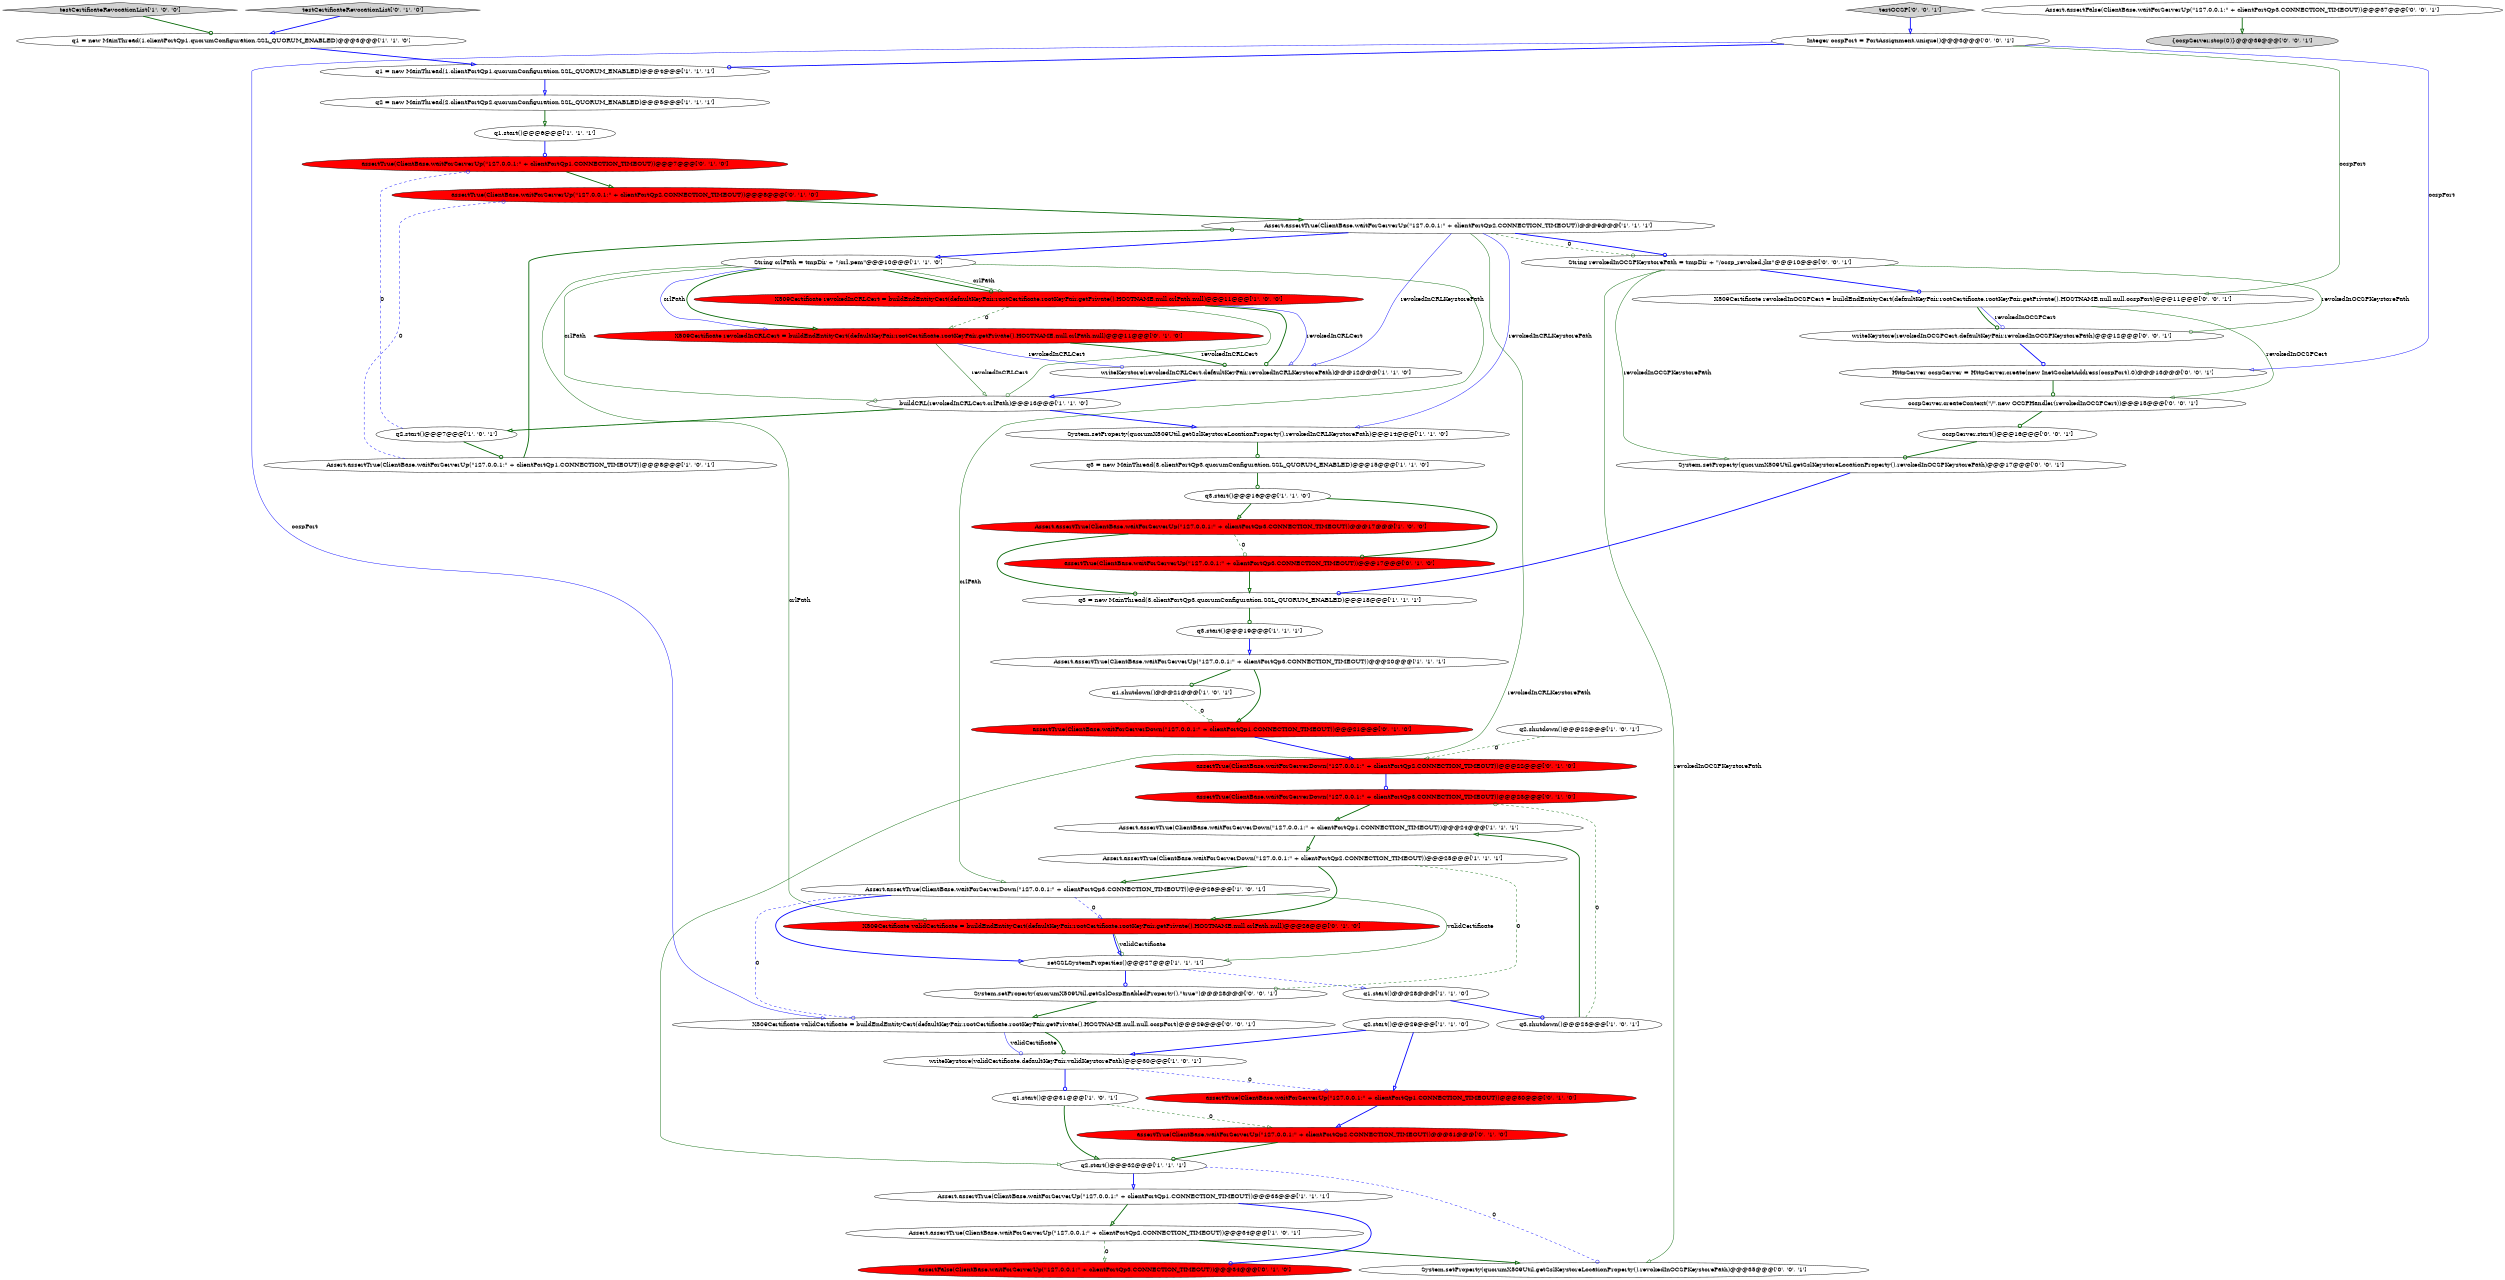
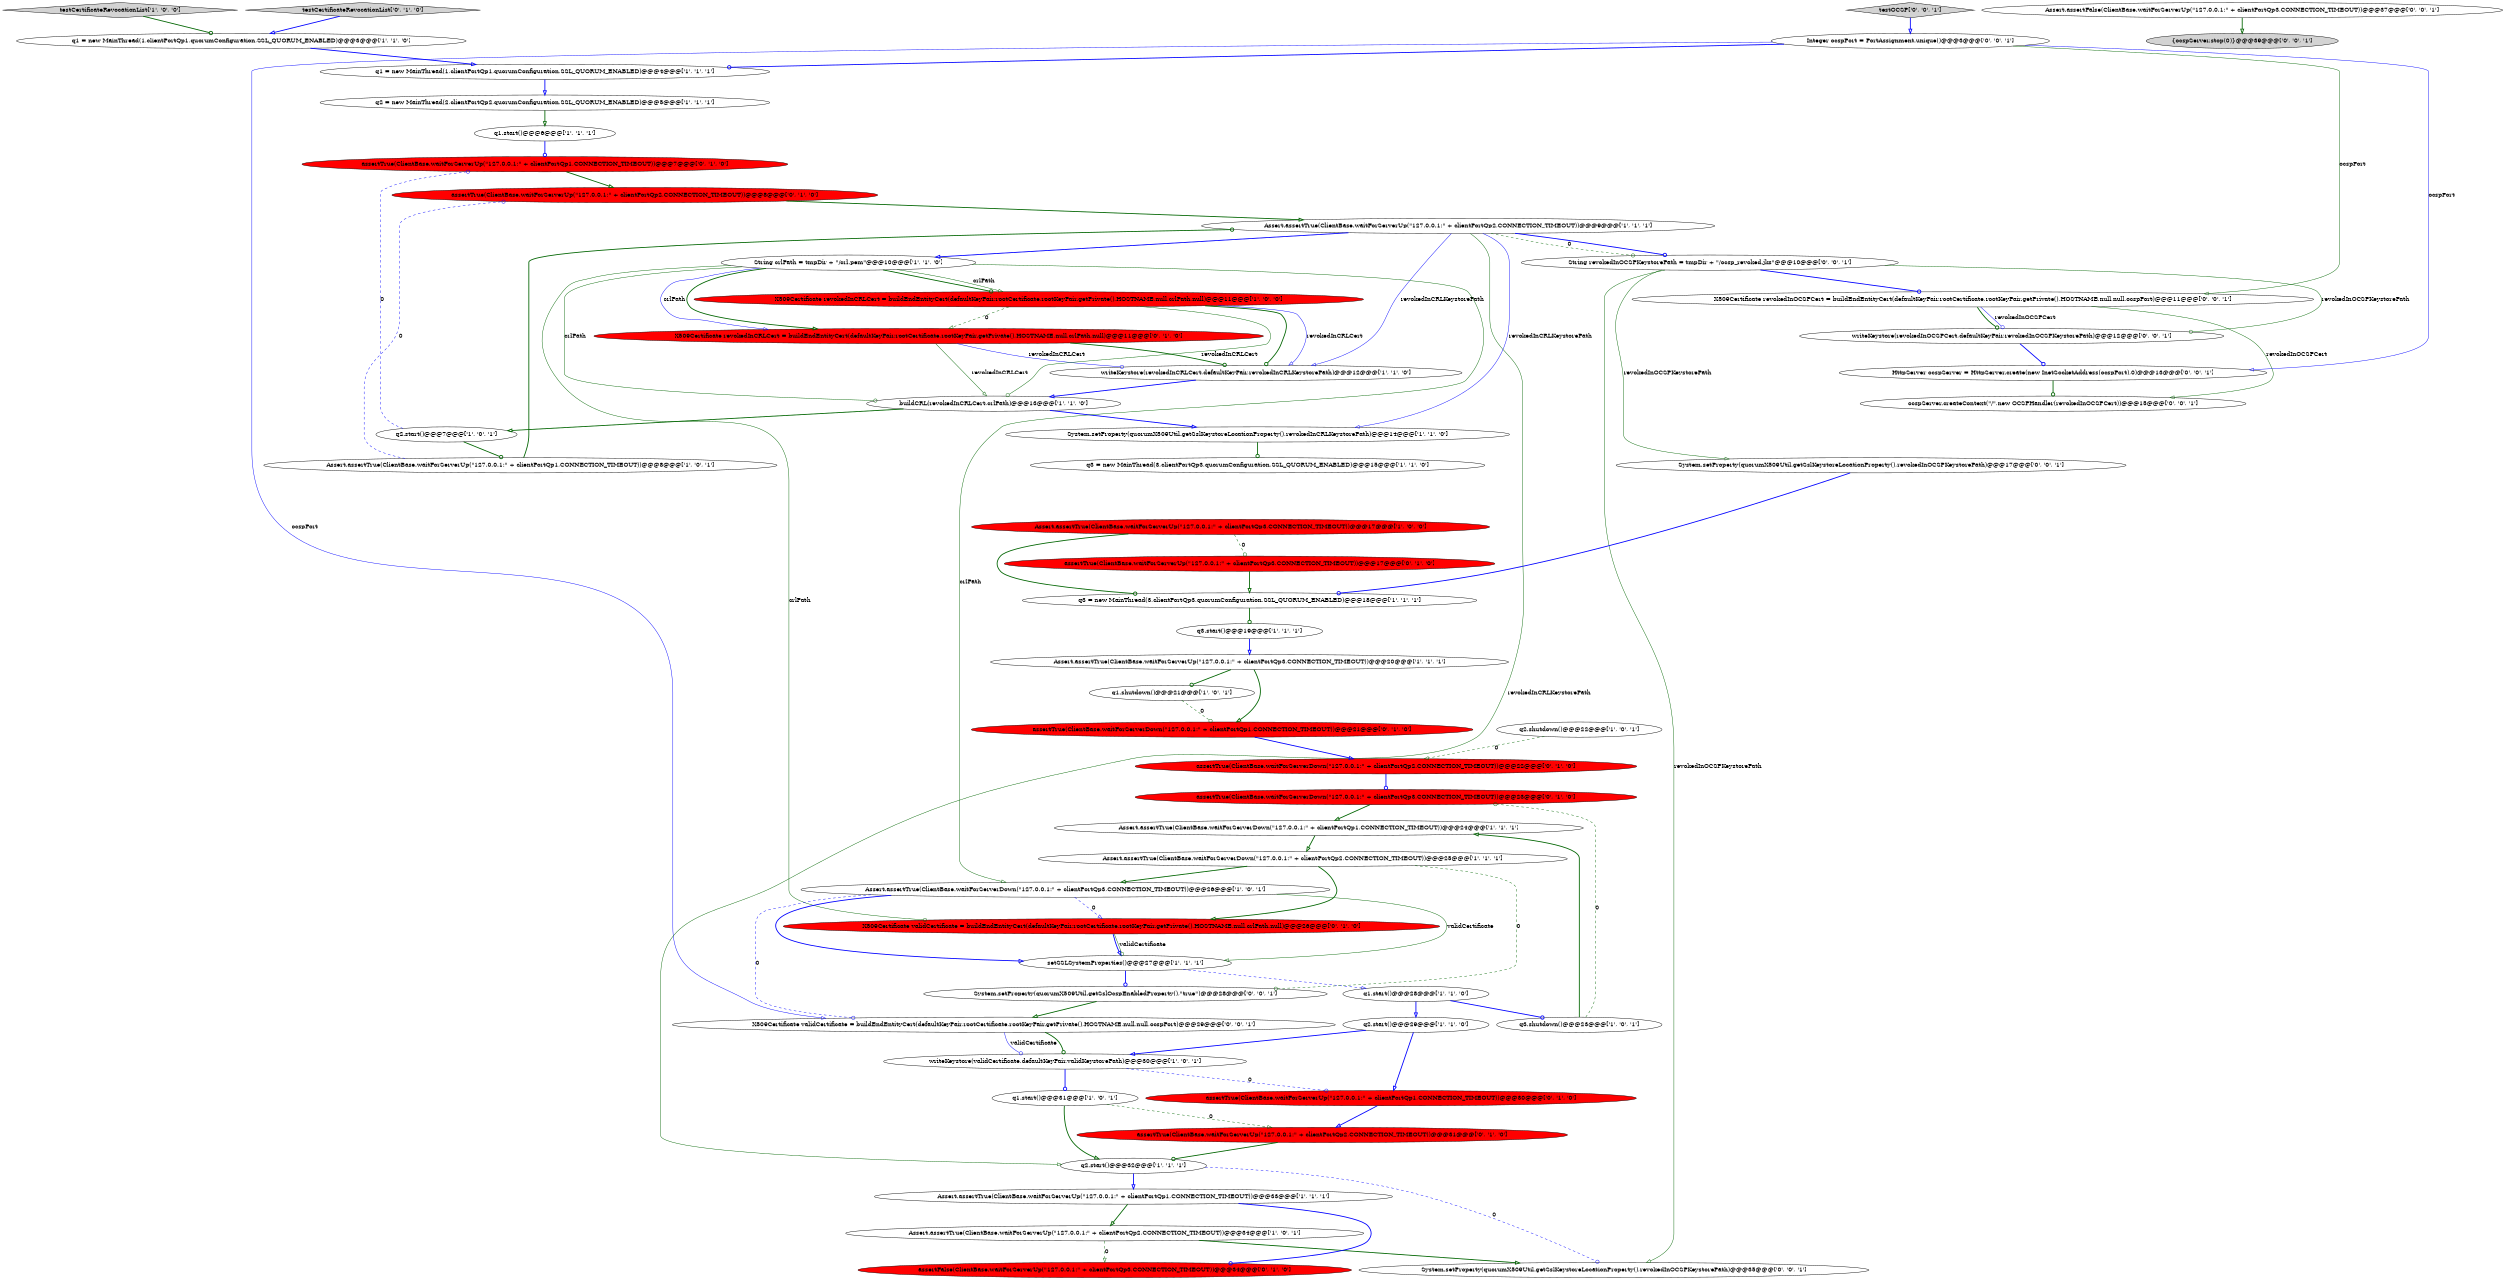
(2007, 434) -> none
(1258, 496) -> none
none -> (1416, 1007)
